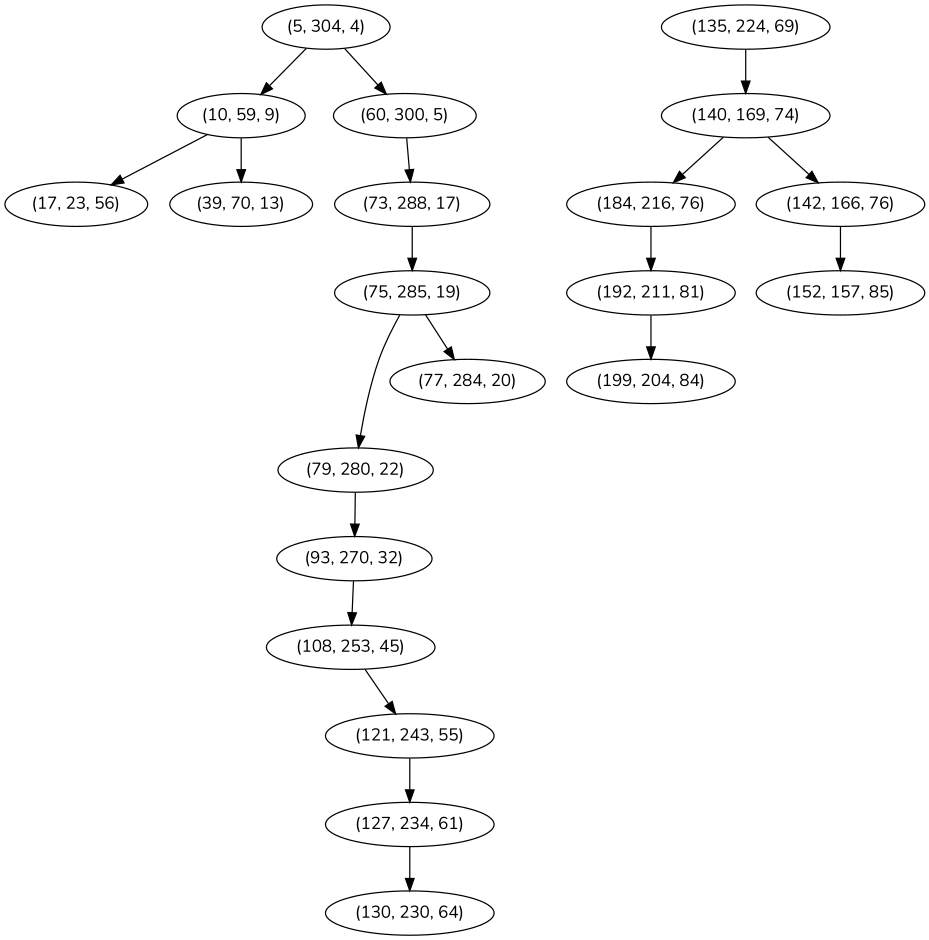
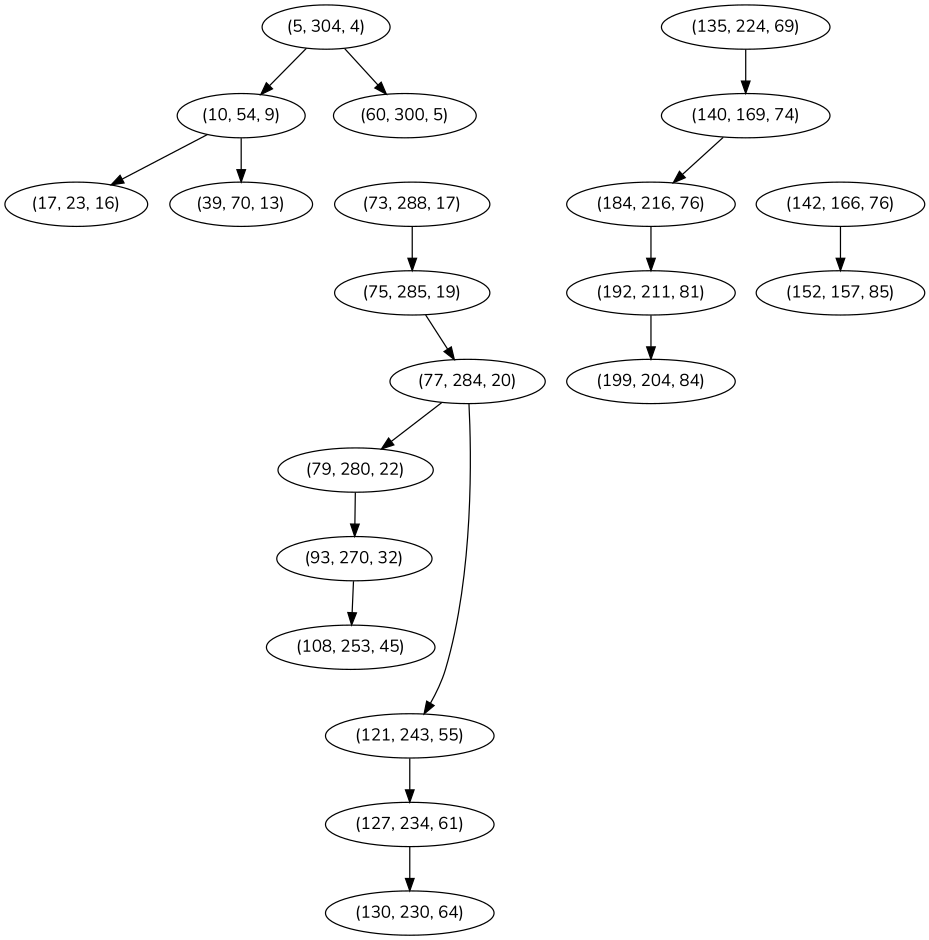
(241, 116) -> (241, 116)
(408, 154) -> none
(789, 156) -> none
(76, 204) -> (76, 204)
(374, 373) -> (416, 422)
(377, 686) -> (466, 556)
